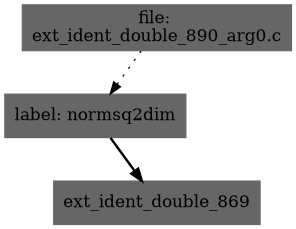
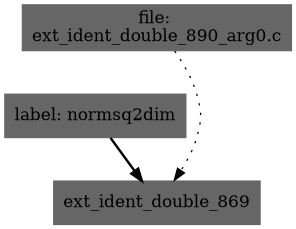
(129, 68) -> (200, 110)
